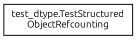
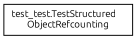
(68, 20) -> (68, 20)
